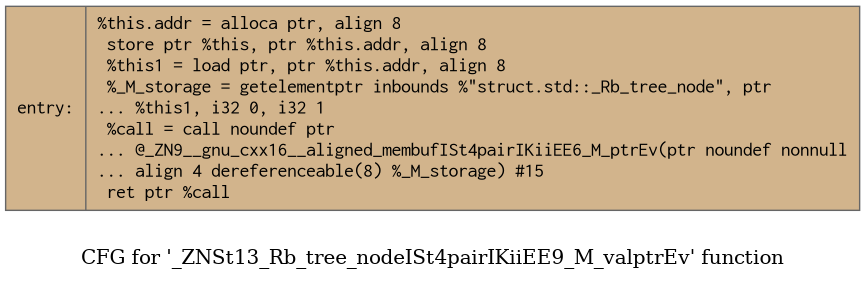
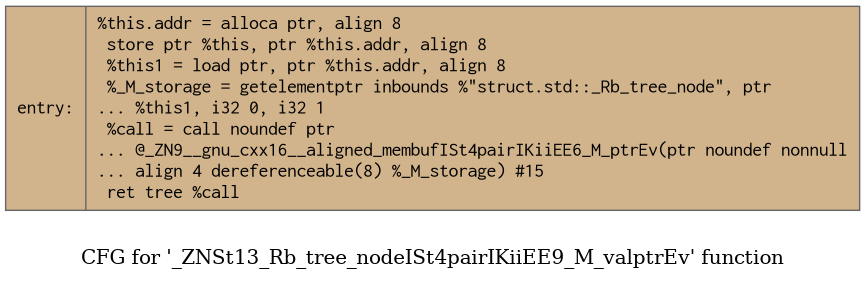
(164, 192) -> (169, 192)
